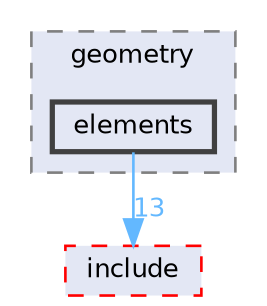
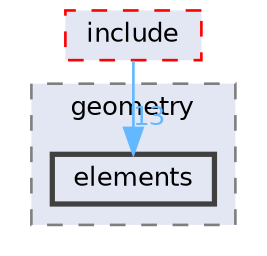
(133, 189) -> (133, 101)
